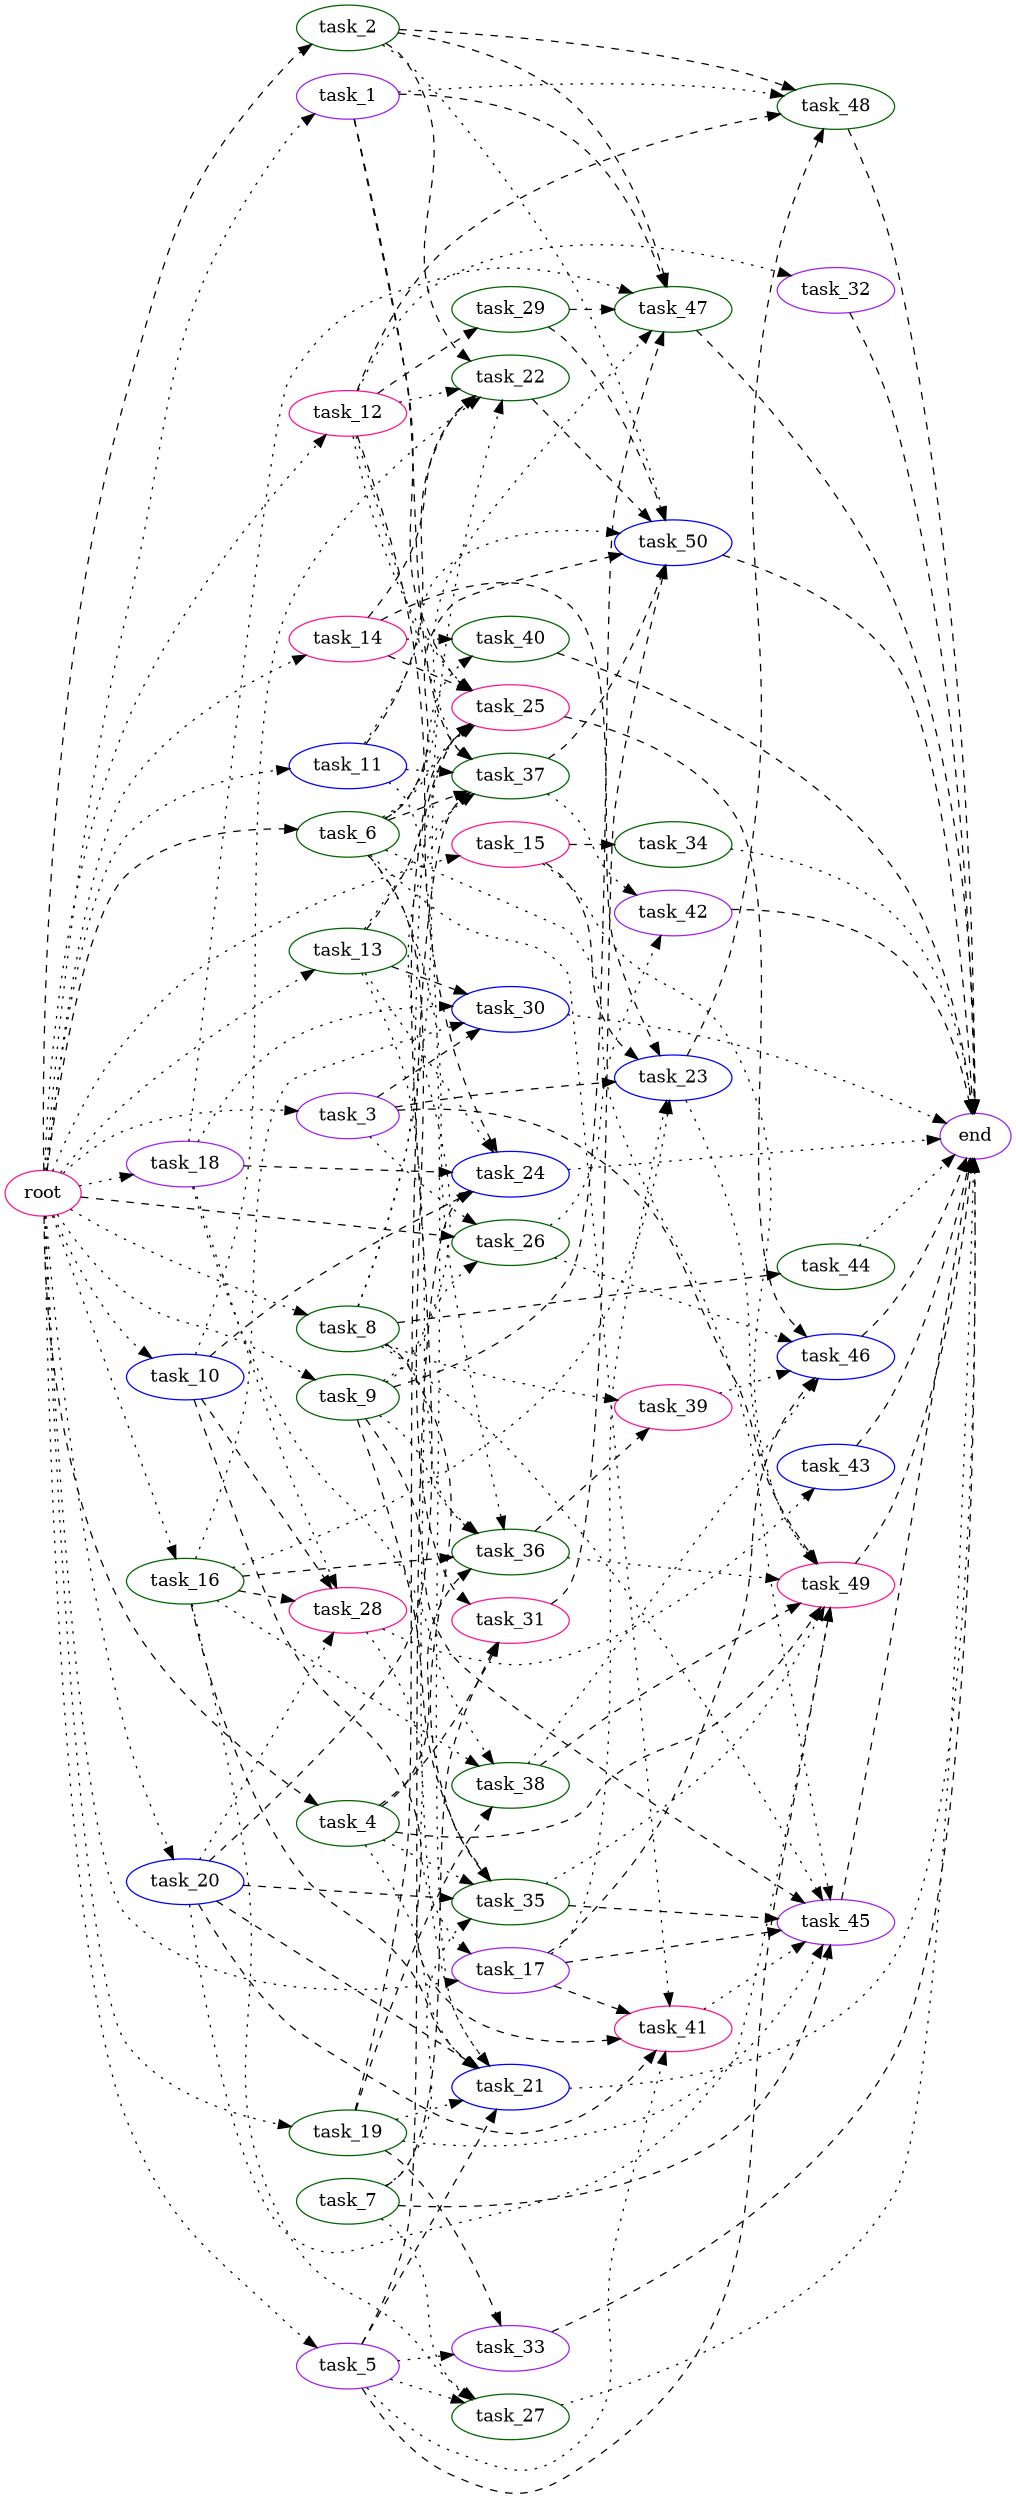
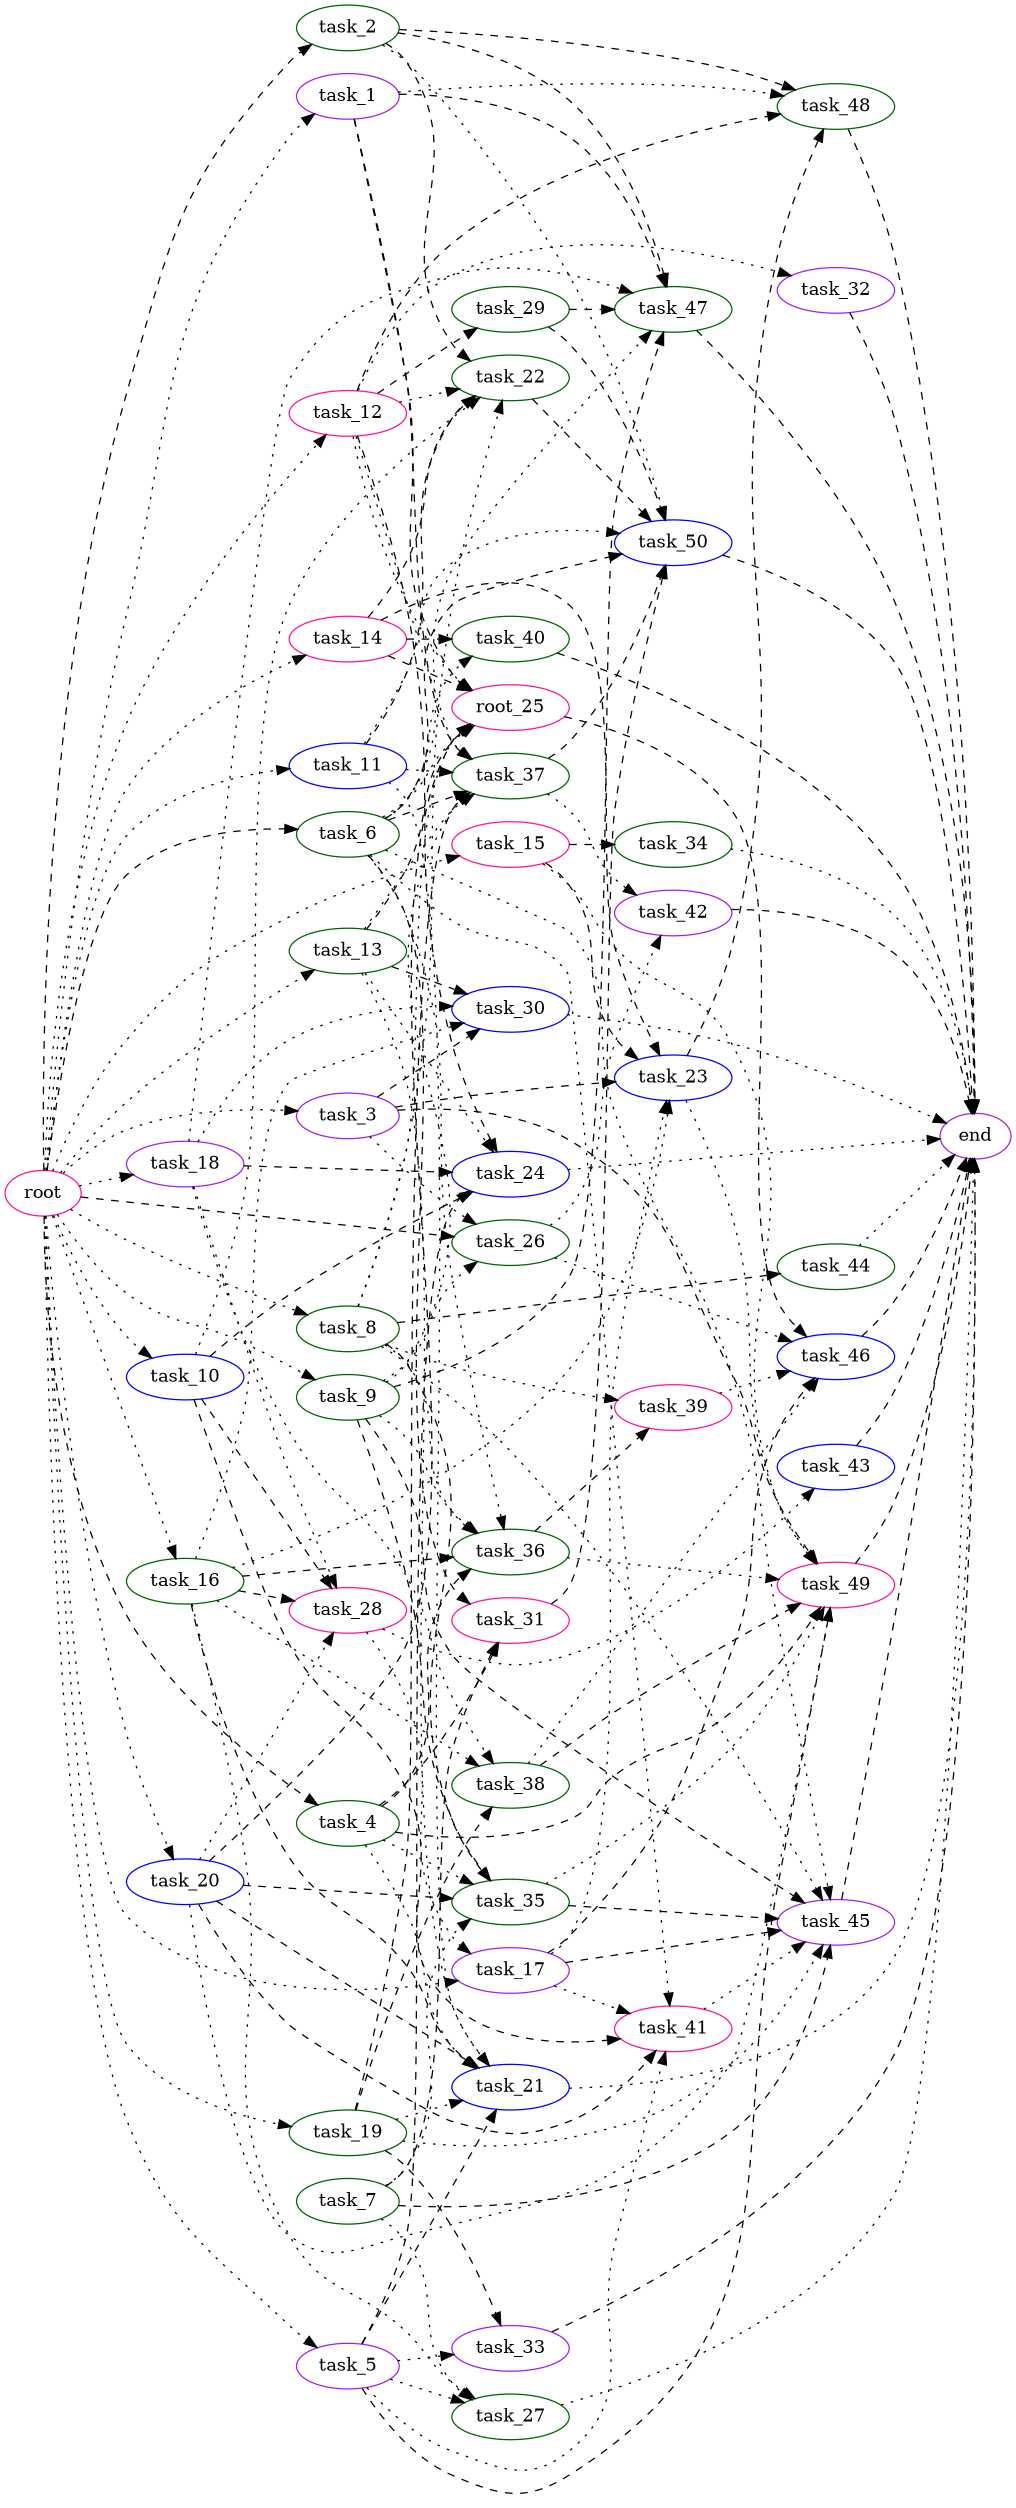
(423, 639) -> (423, 639)
(511, 708) -> (511, 708)
(586, 1997) -> (586, 1997)
